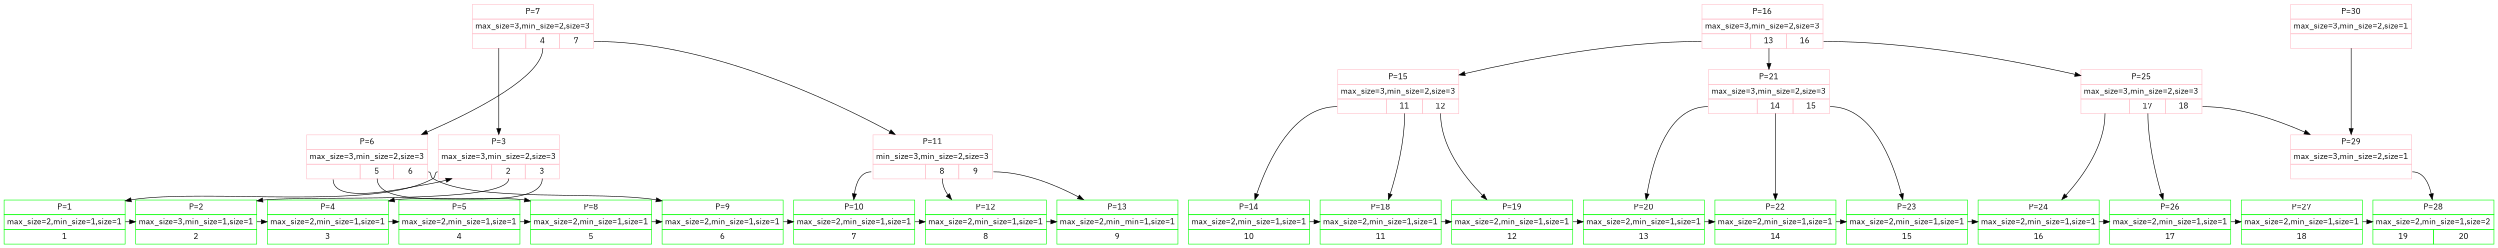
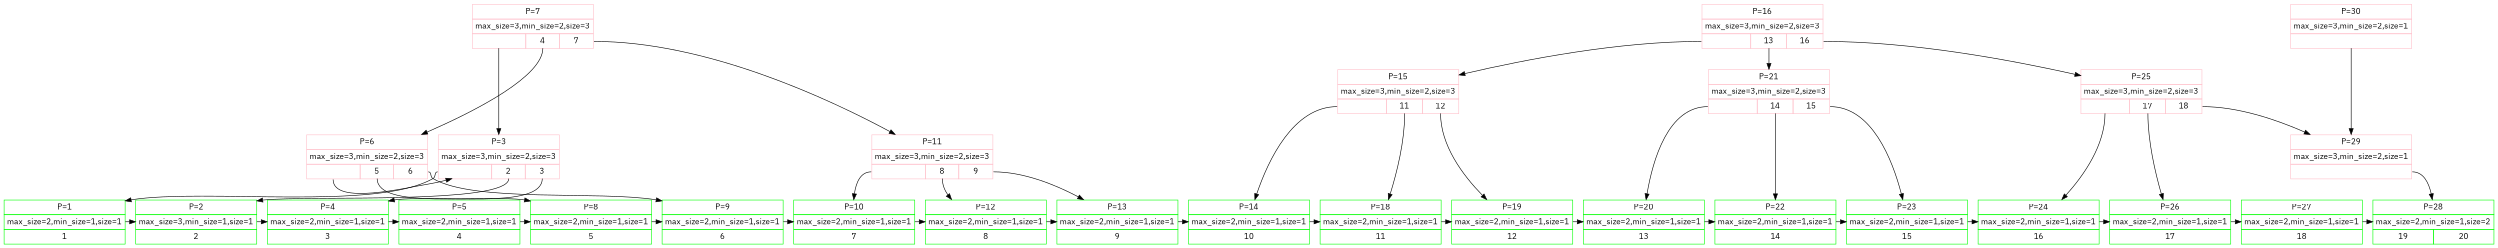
(933, 157) -> (932, 157)
(1117, 222) -> (1117, 222)
none -> (1180, 222)
